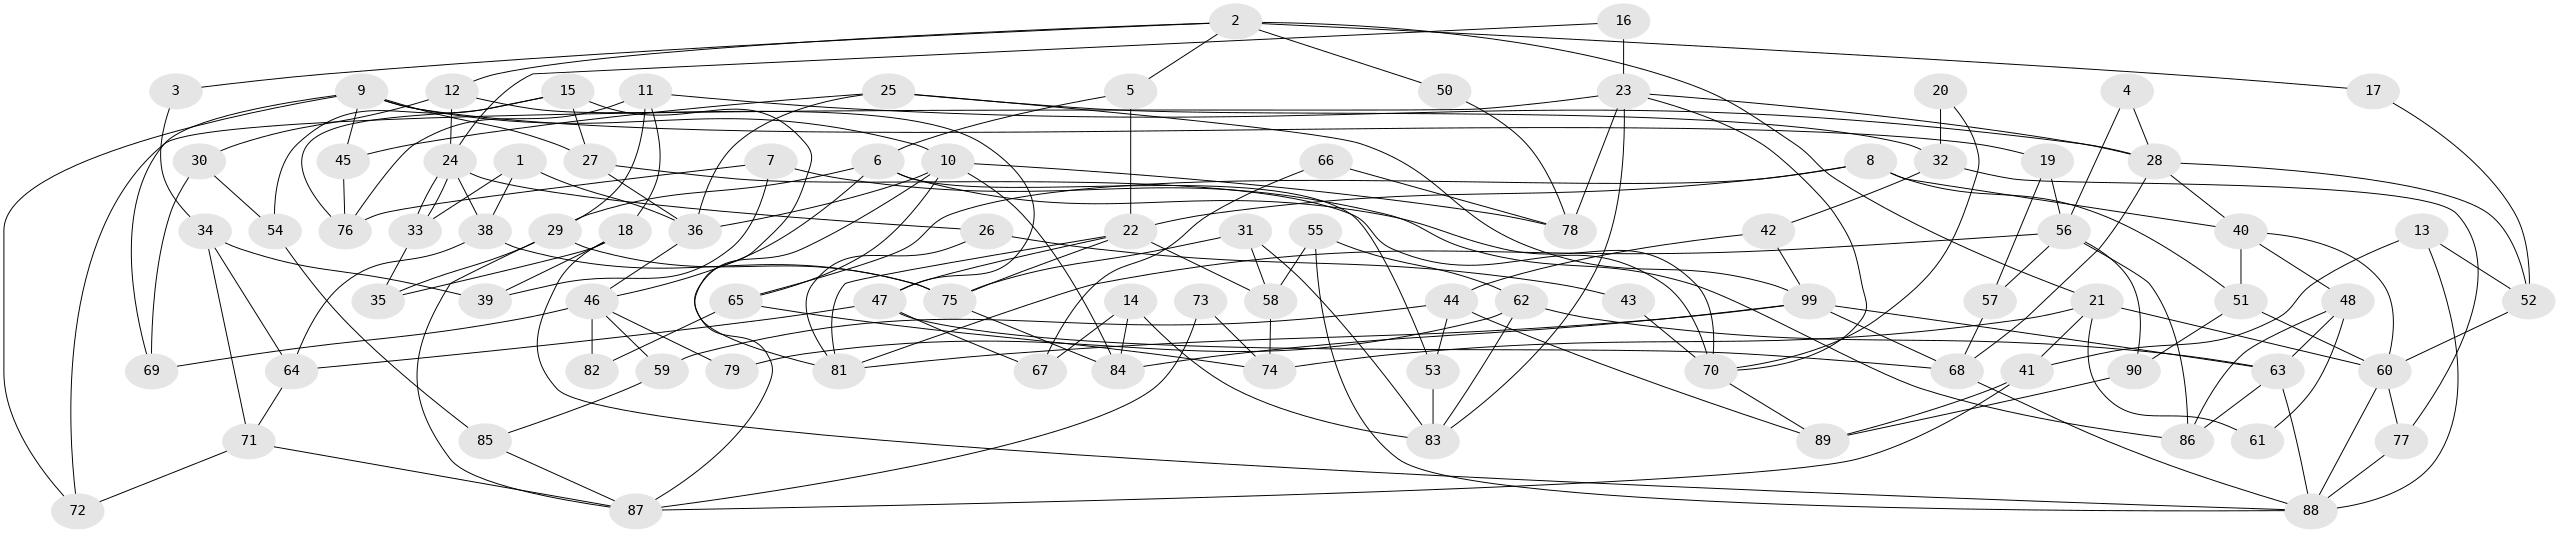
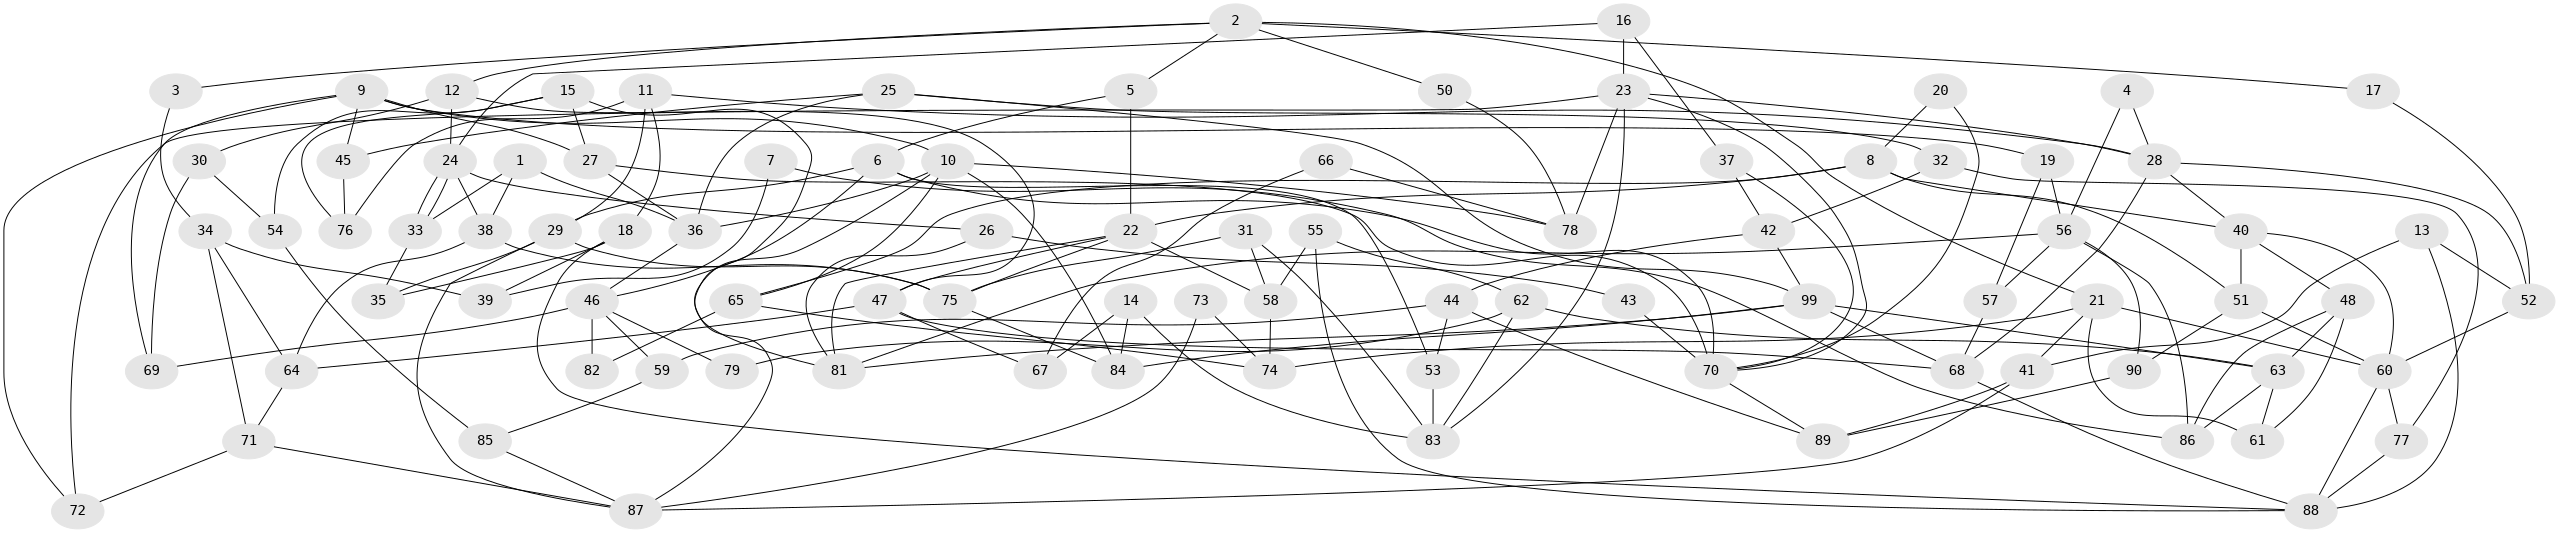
(1941, 135) -> (1902, 130)
none -> (1727, 161)
(592, 183) -> none
(2297, 441) -> (2268, 406)
